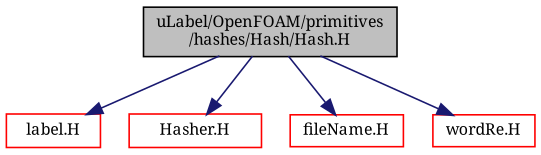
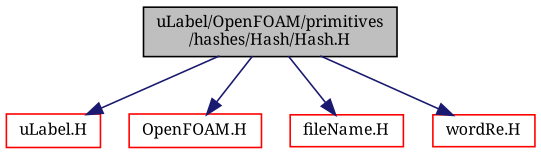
(53, 131) -> (53, 131)
(195, 131) -> (195, 131)
